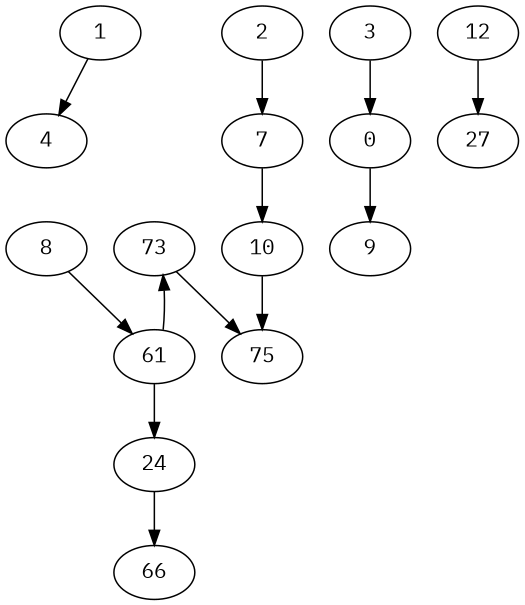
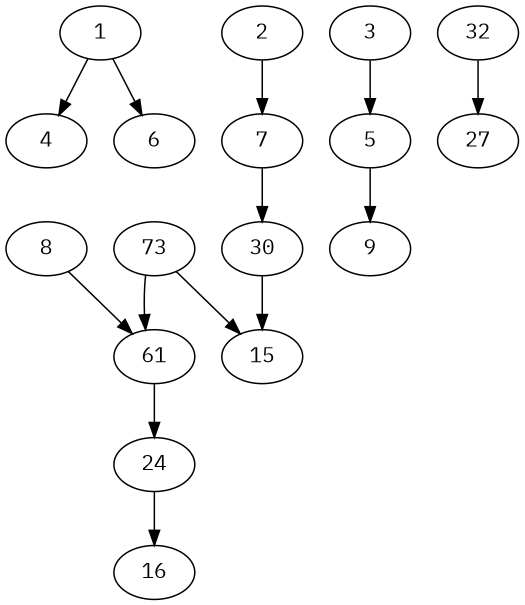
(478, 33) -> (478, 33)
none -> (154, 141)
(370, 141) -> (370, 141)
(262, 249) -> (262, 249)
(164, 310) -> (144, 295)
(262, 357) -> (262, 357)
(154, 572) -> (154, 572)
